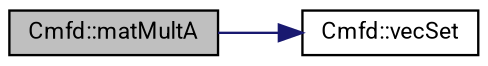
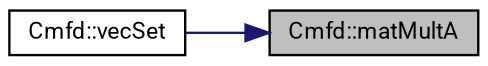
(248, 33) -> (216, 33)
